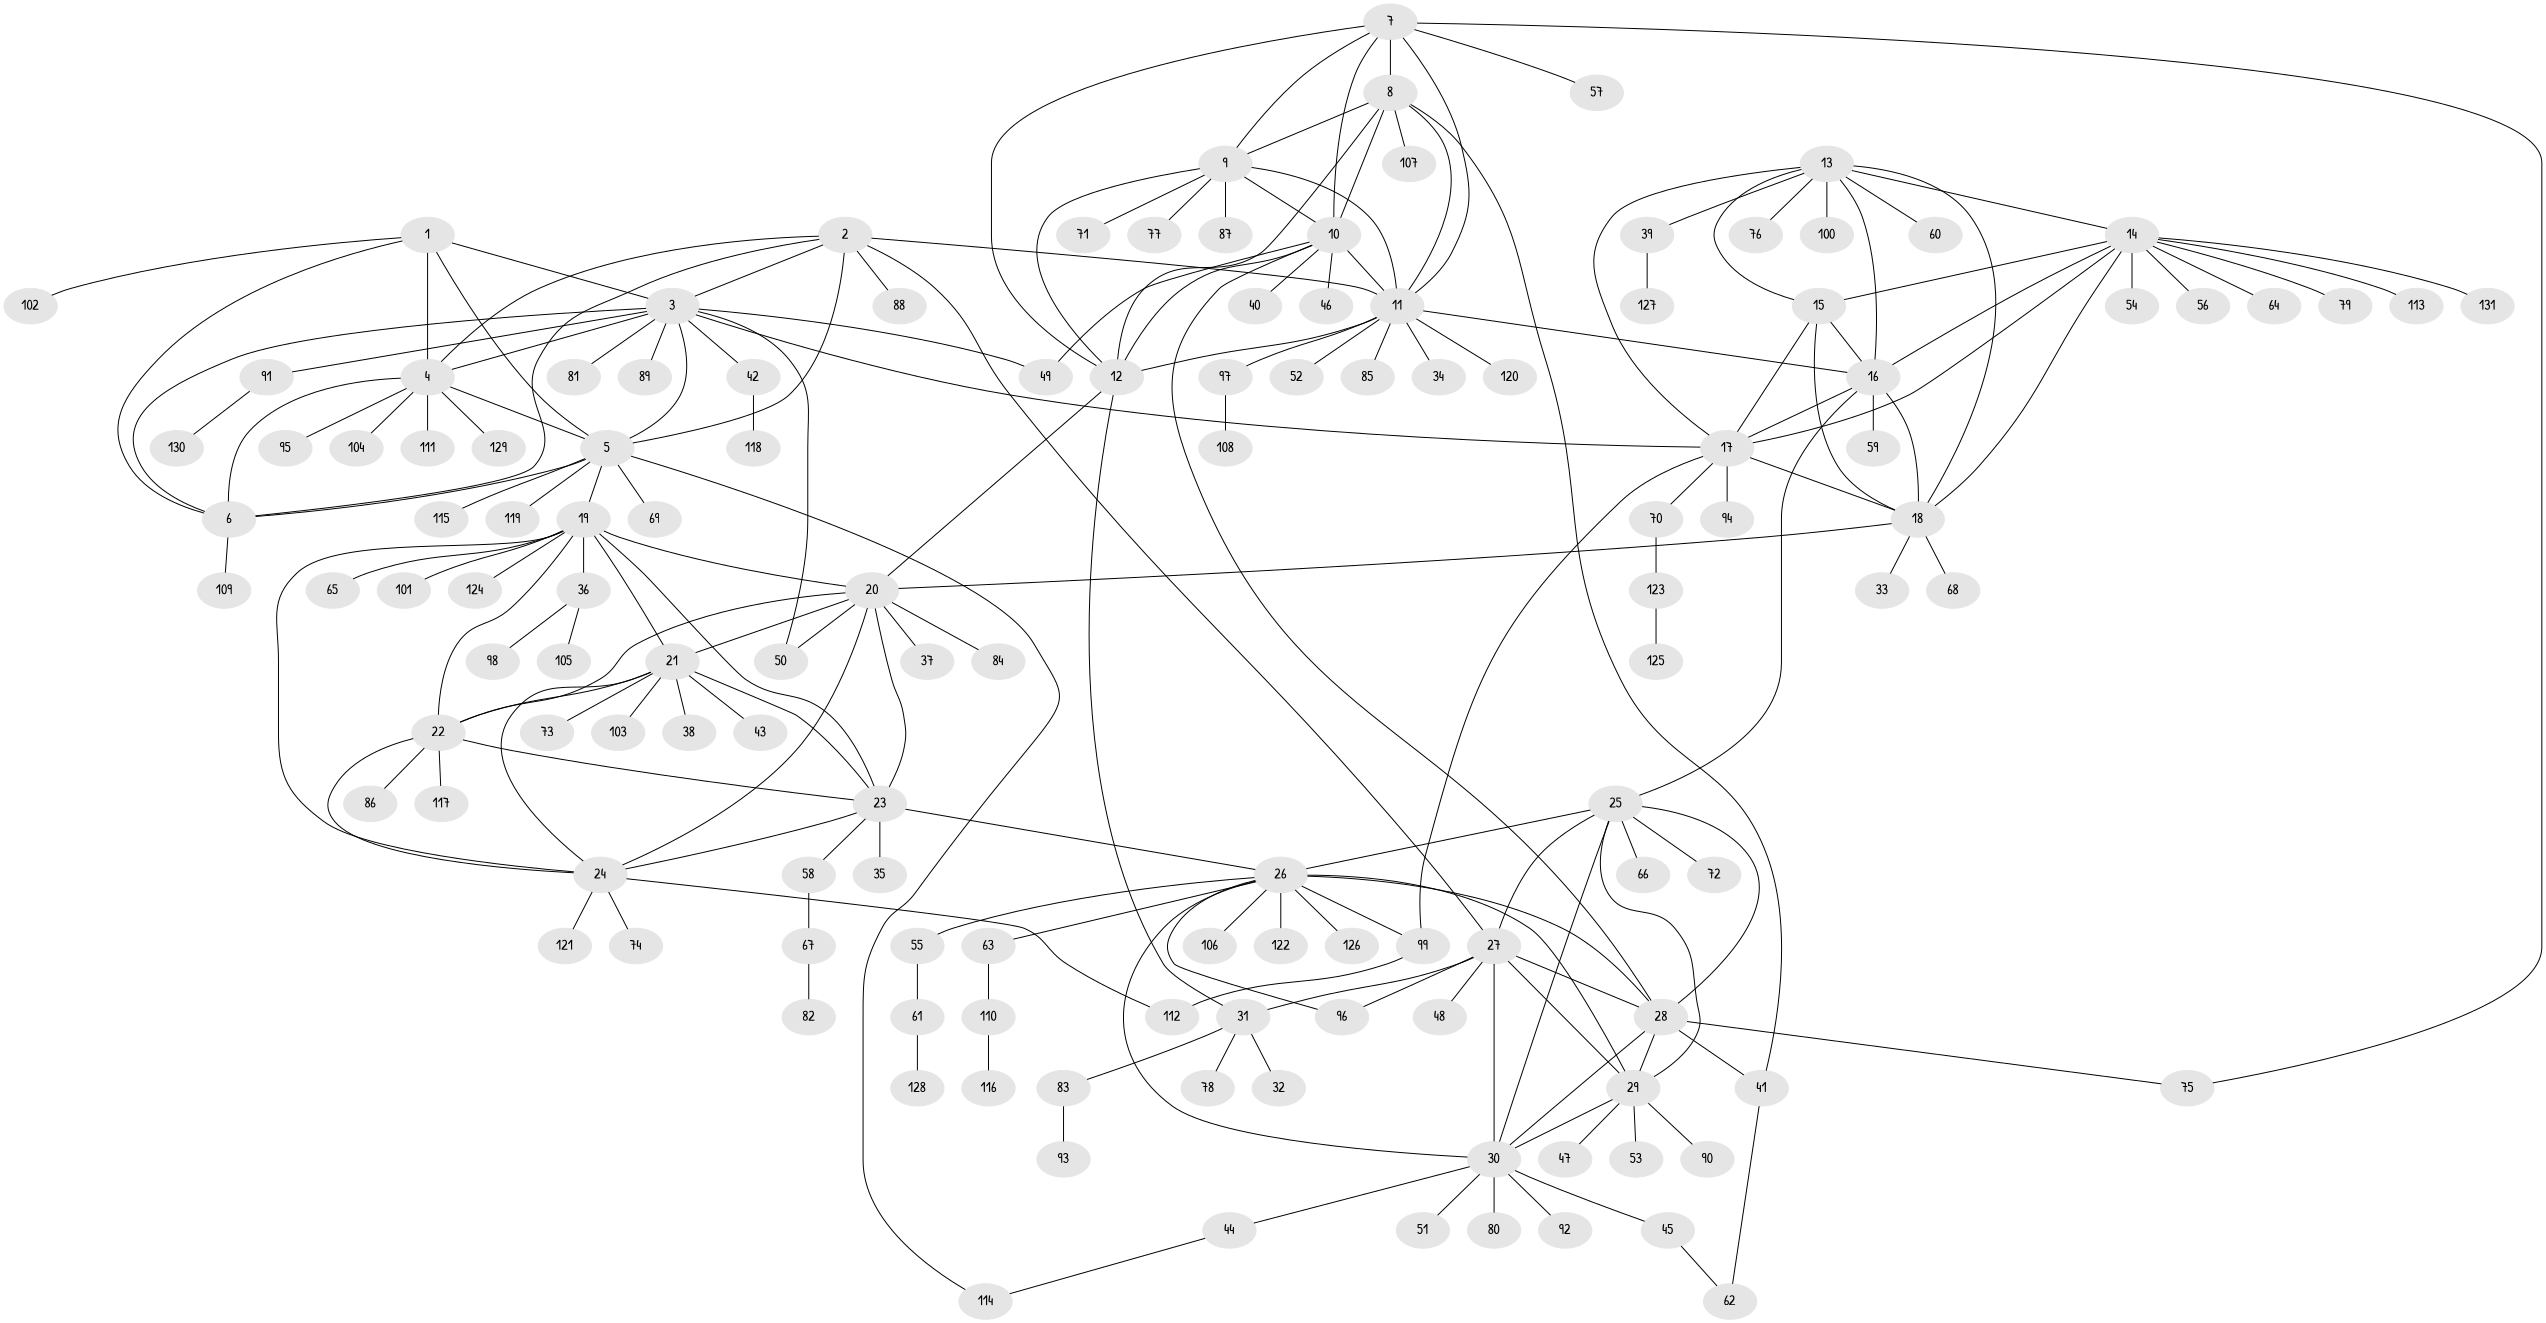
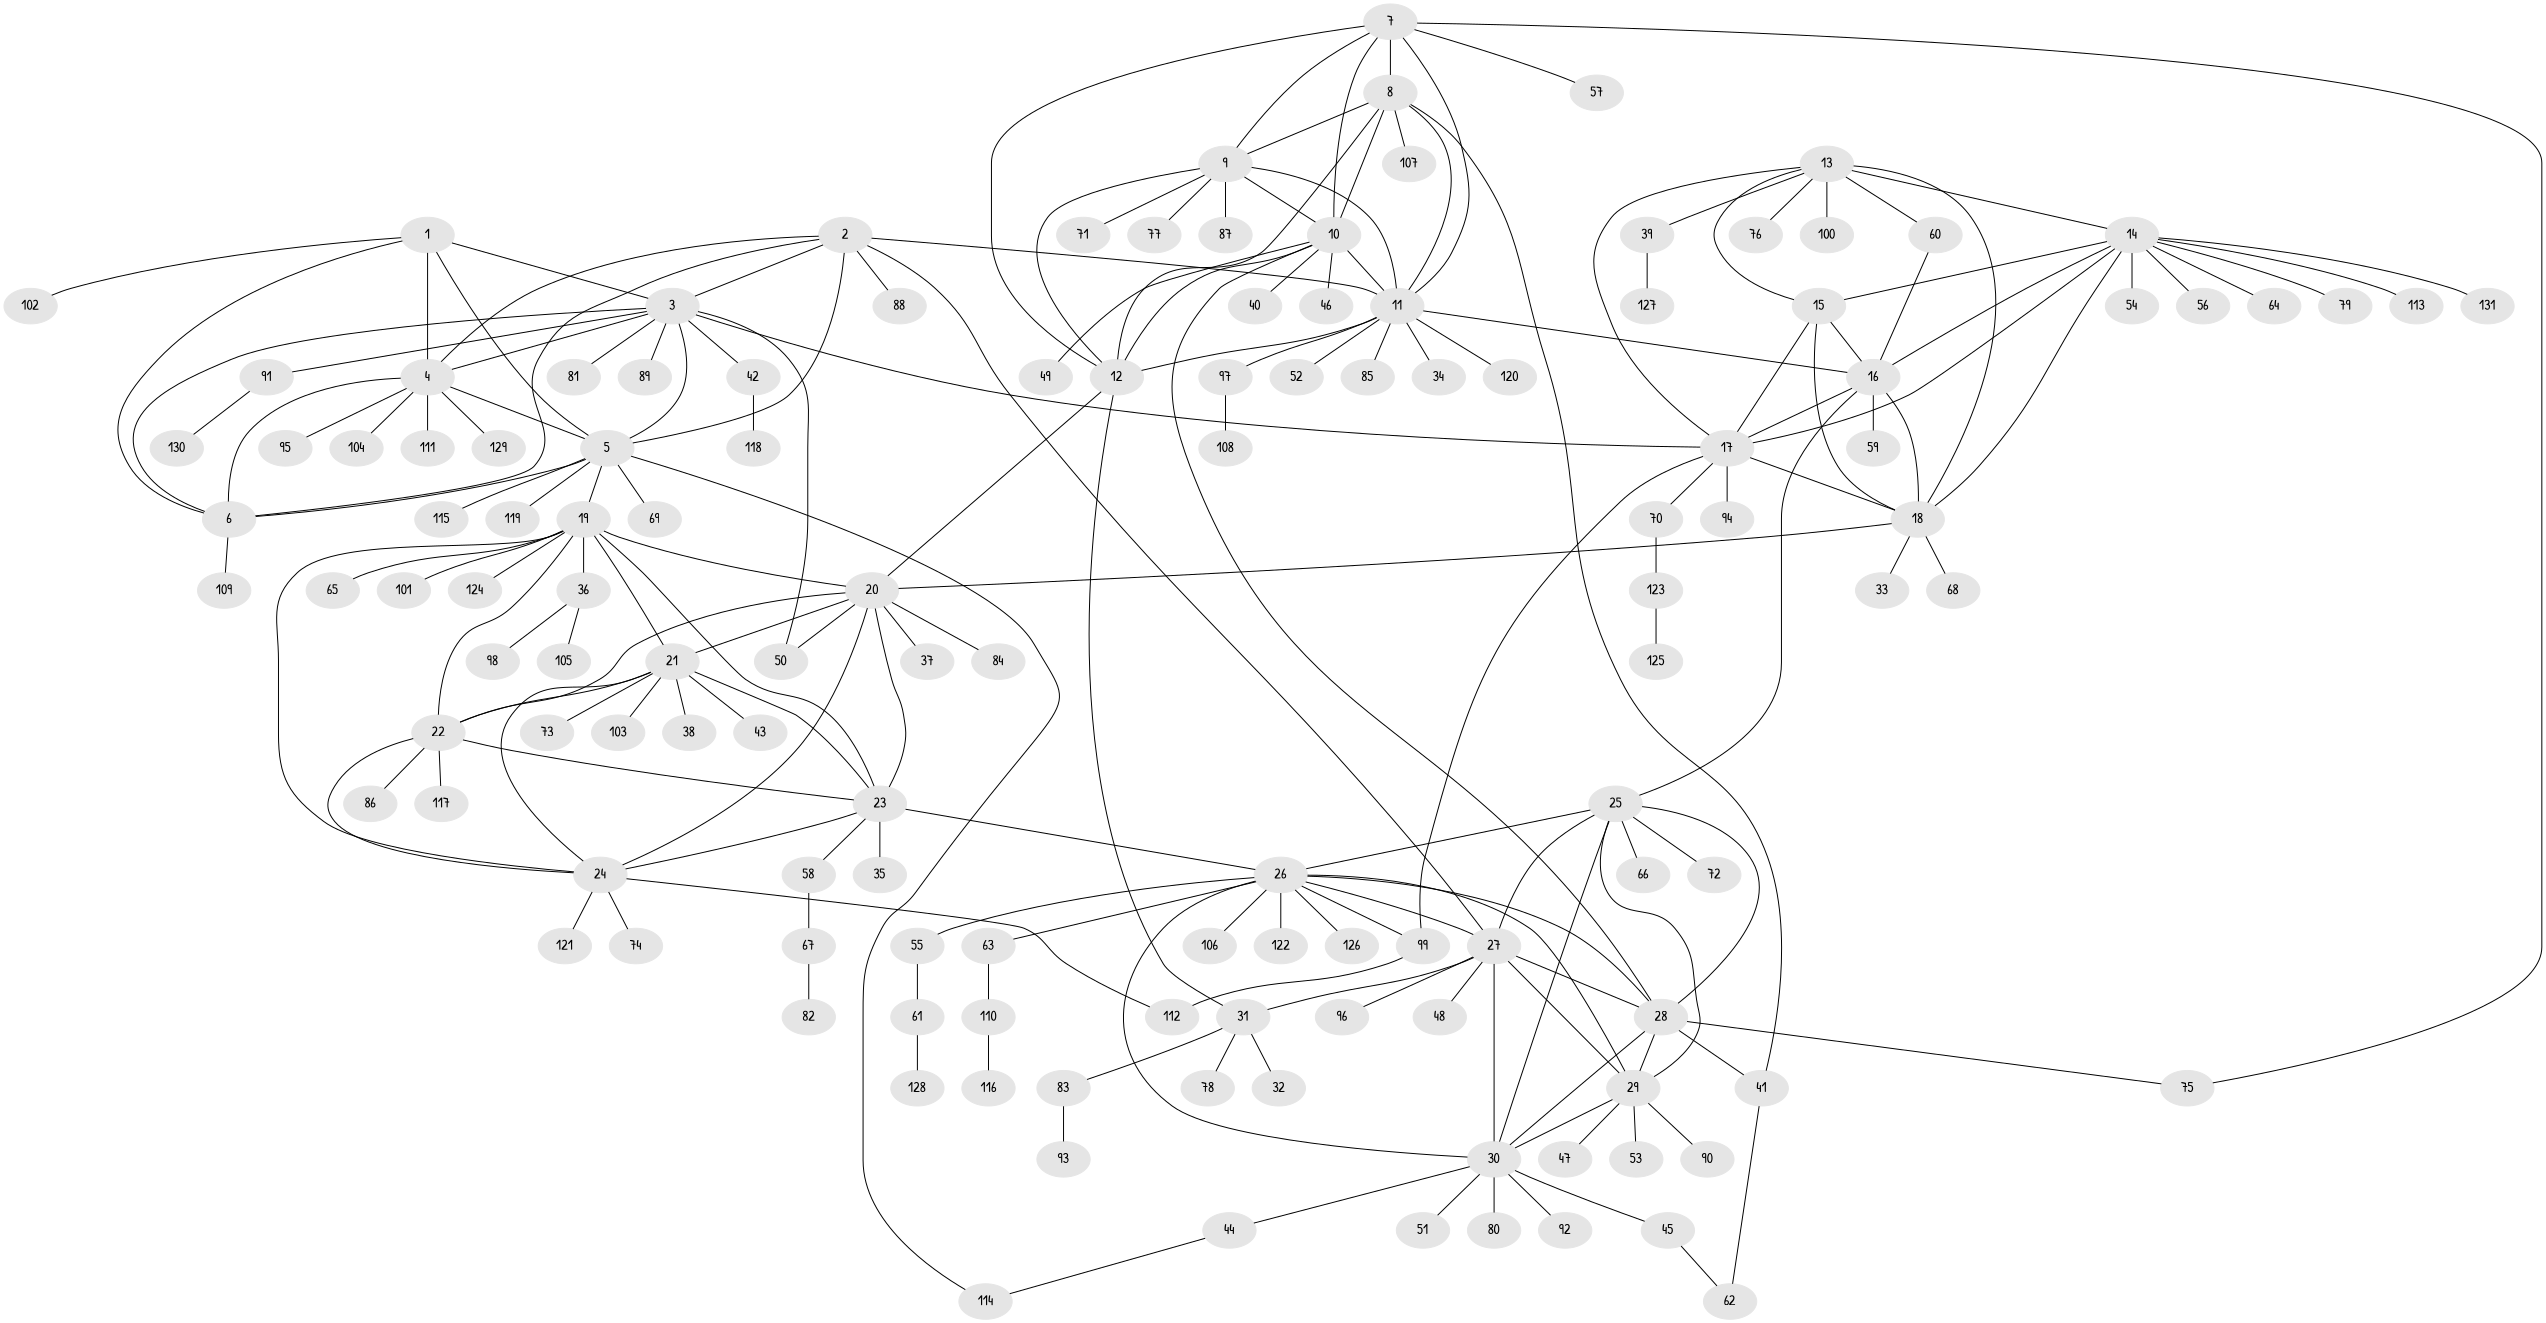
(1873, 266) -> (1904, 306)
(863, 329) -> none
(1181, 967) -> (1390, 905)
